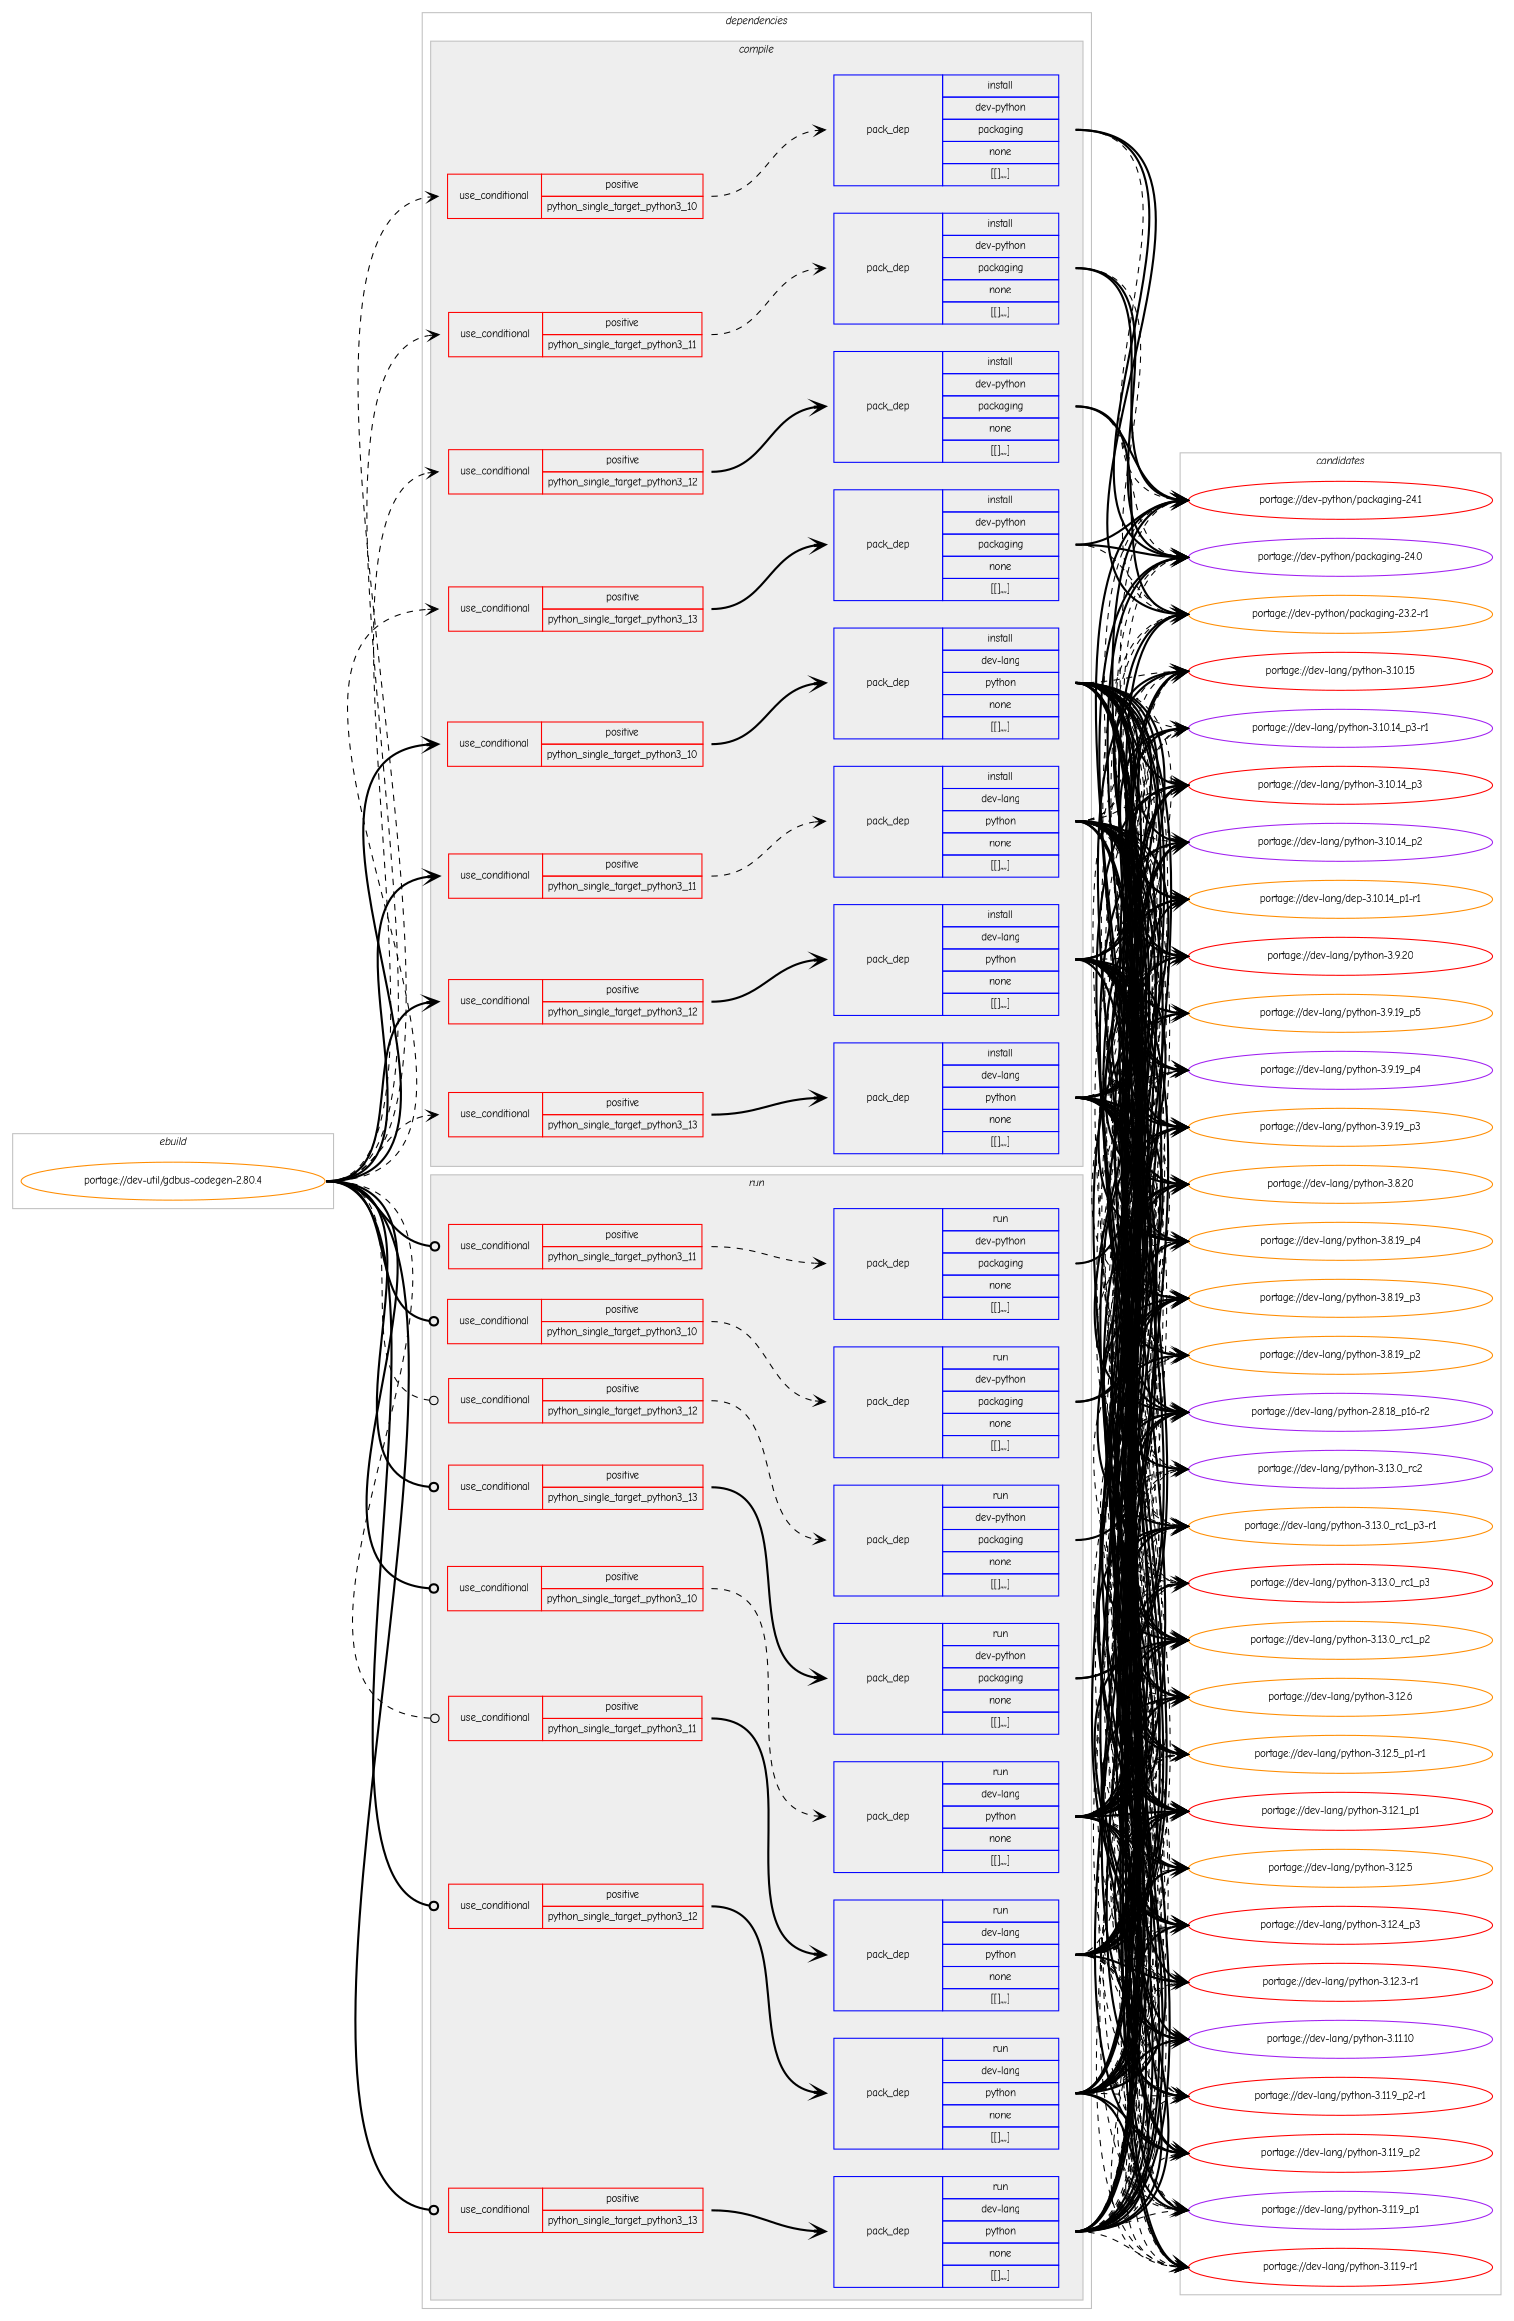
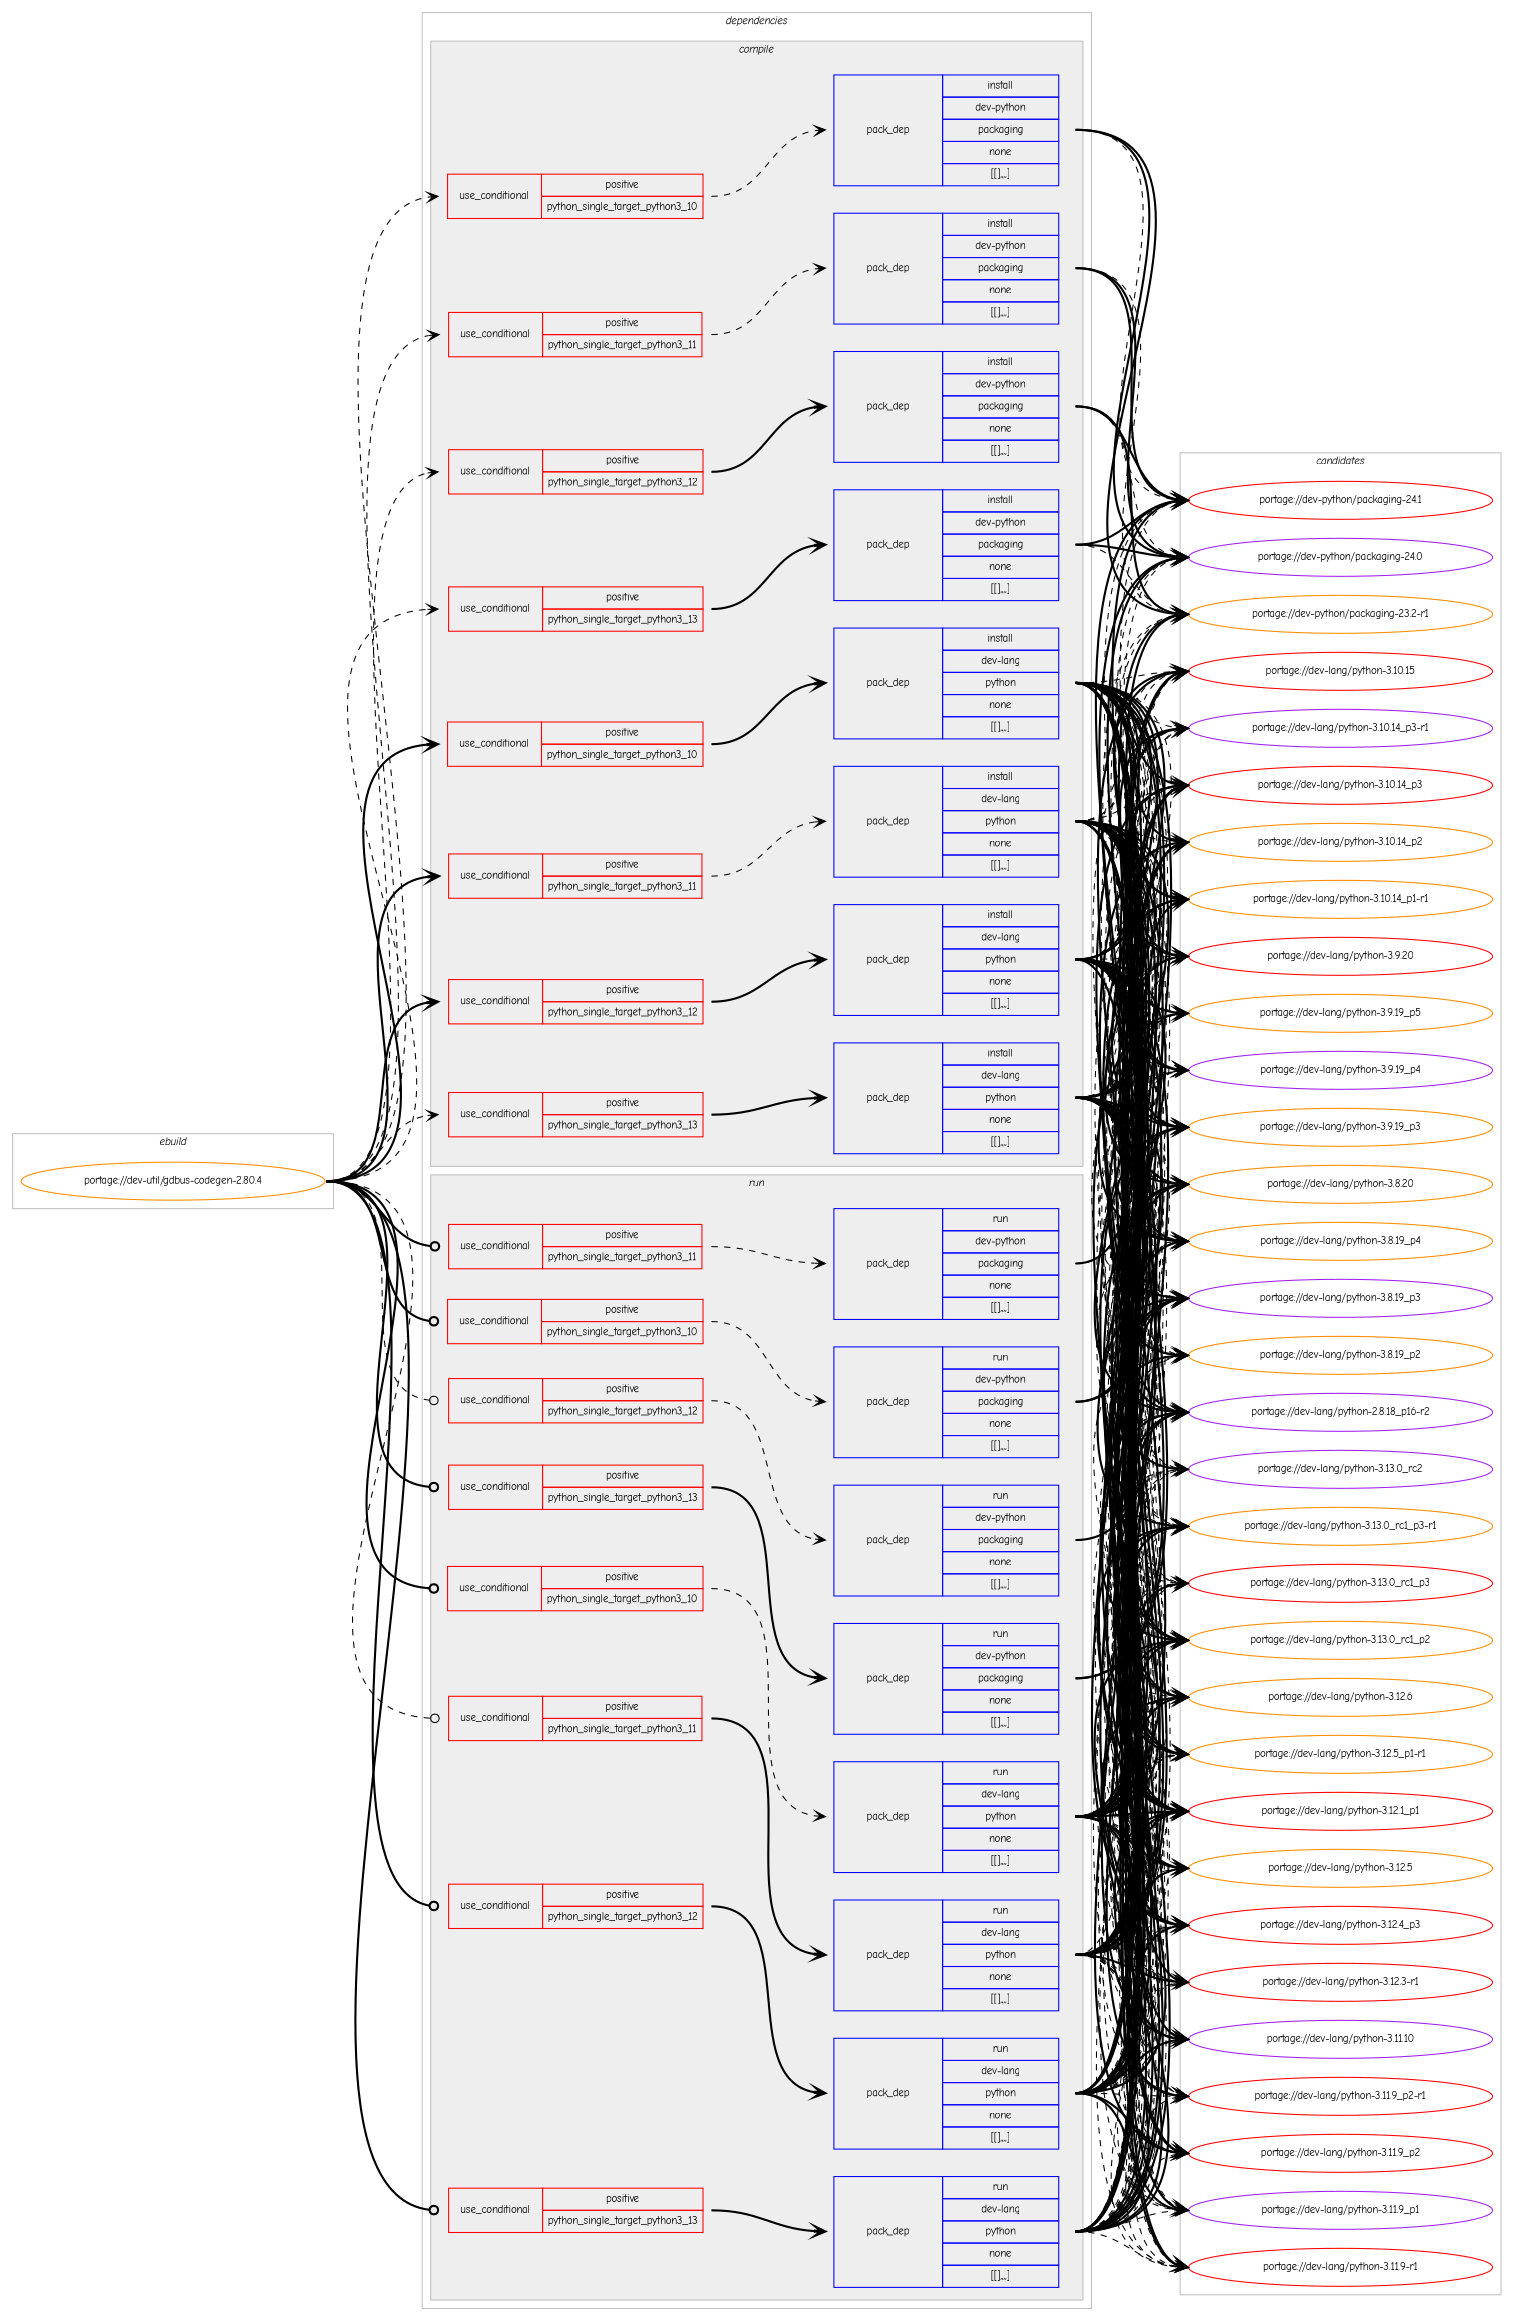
(1341, 842) -> (1341, 842)
(1341, 899) -> (1341, 899)
(1341, 1298) -> (1341, 1298)
